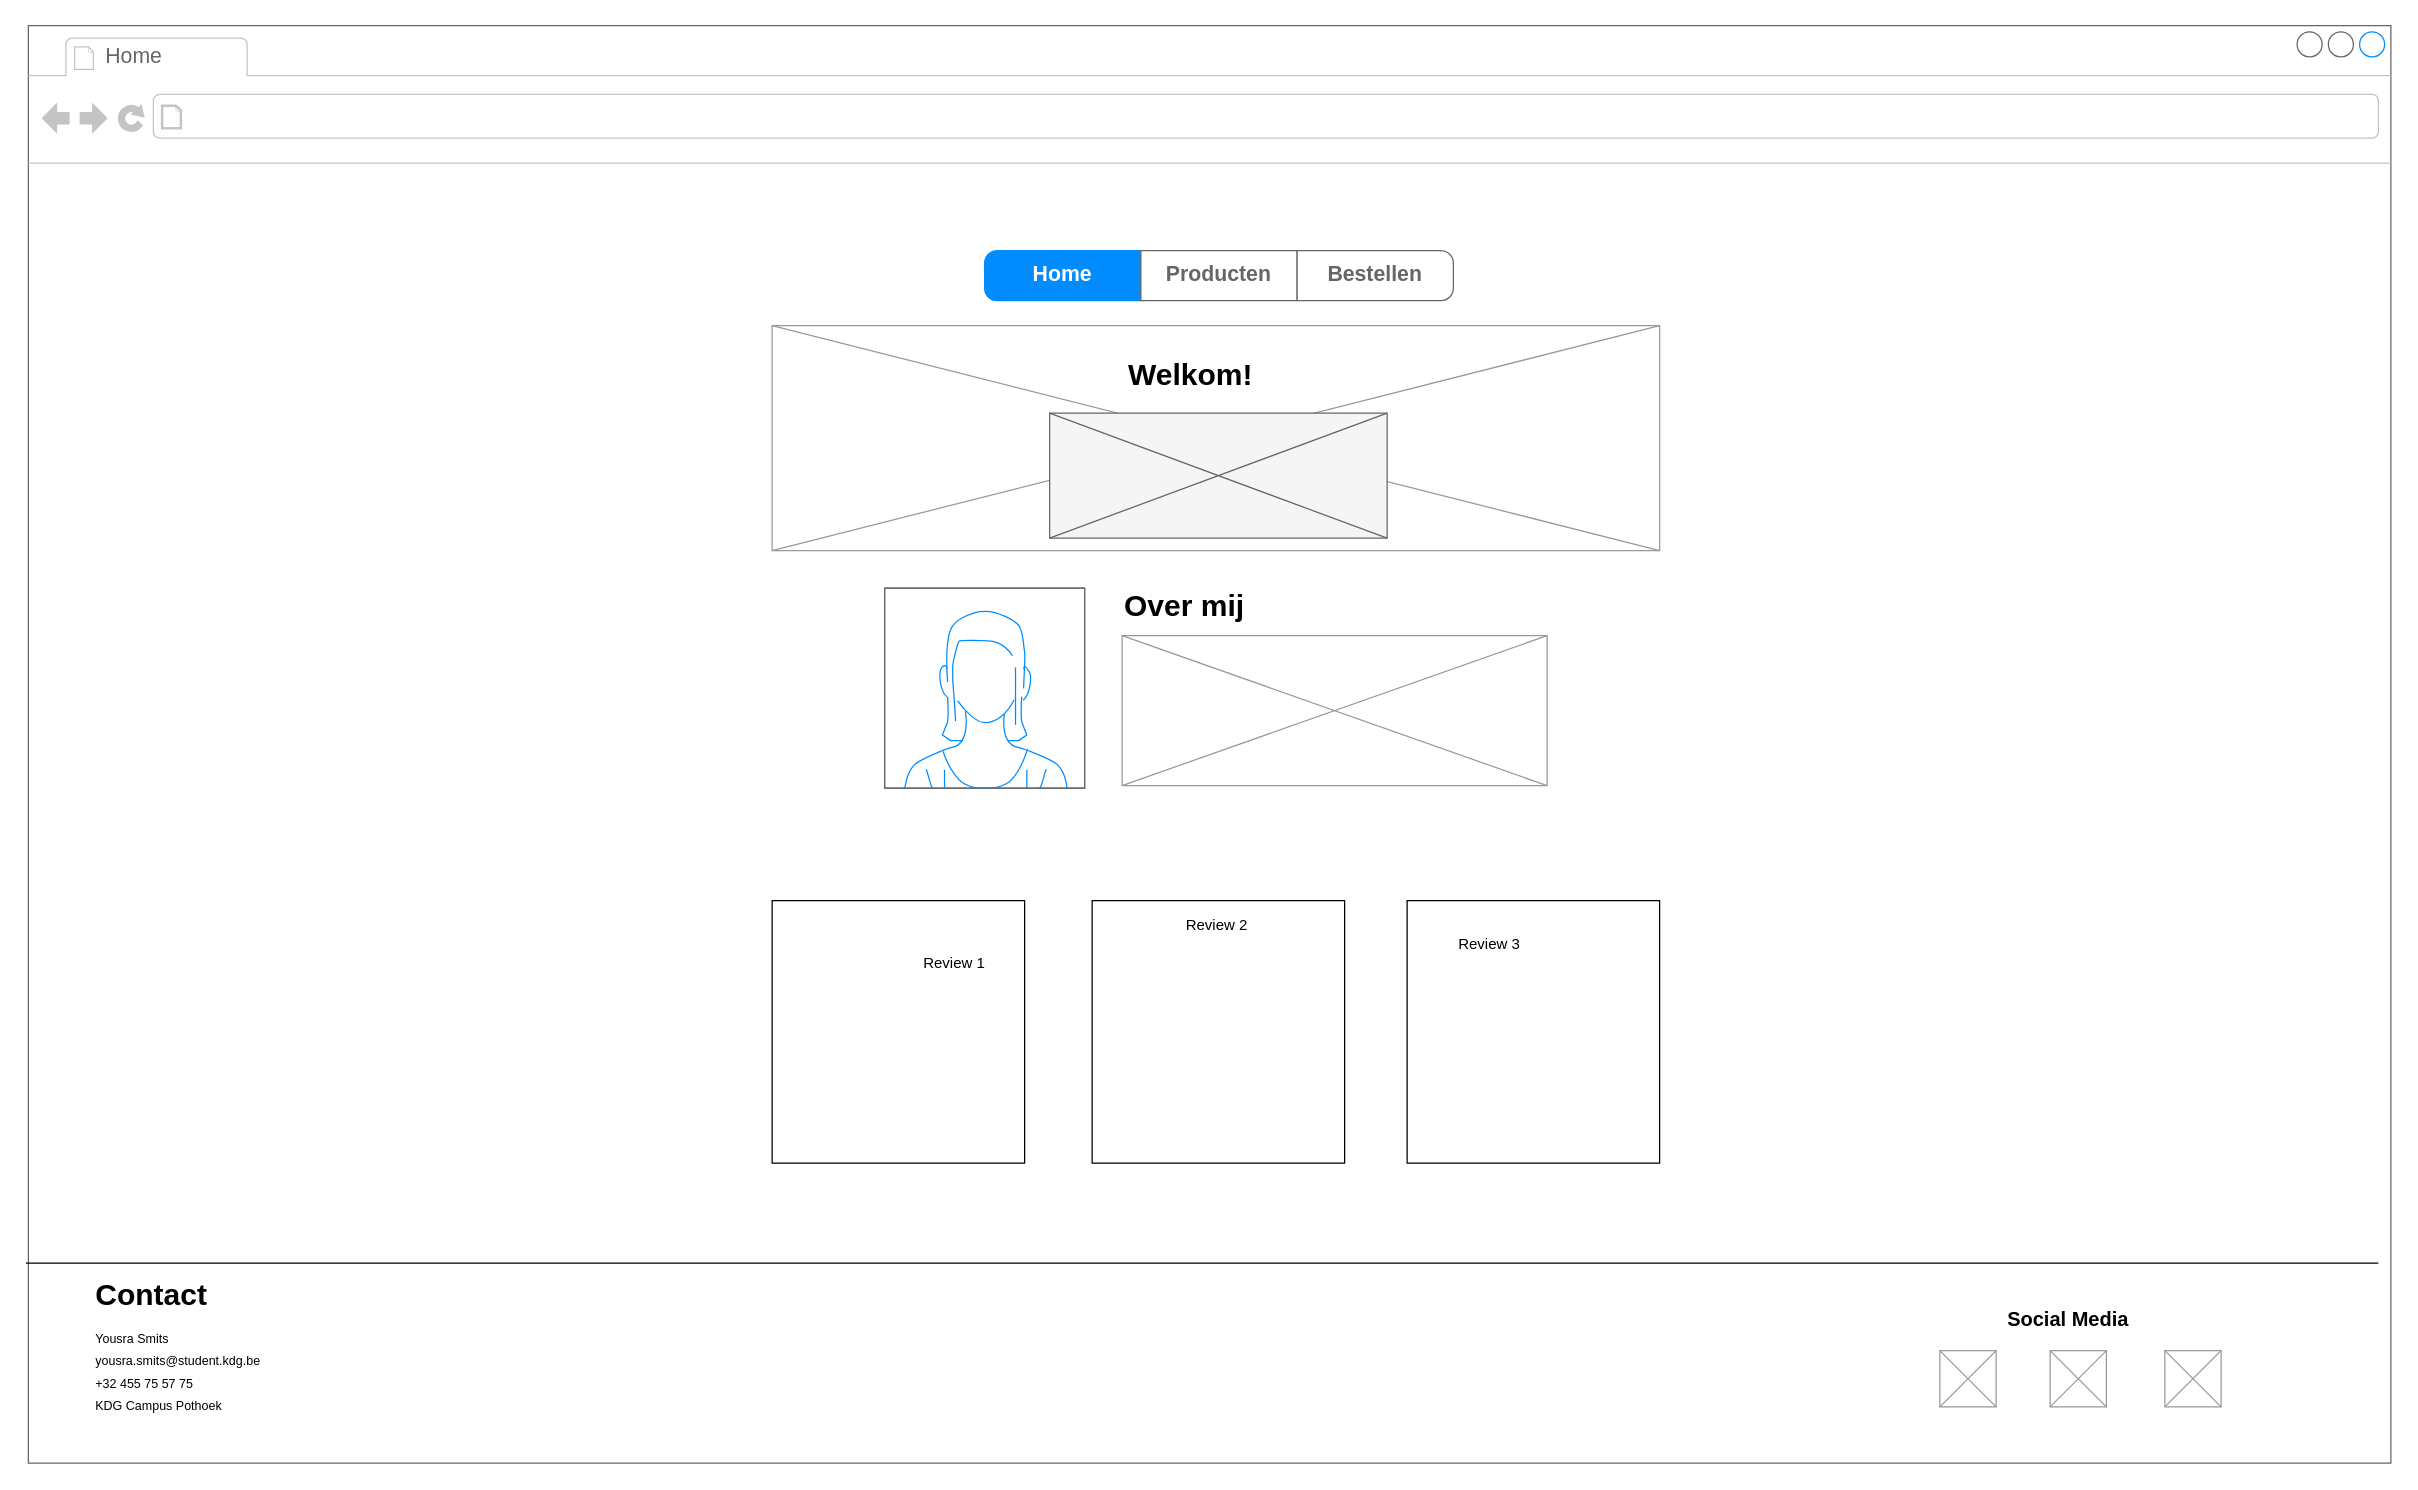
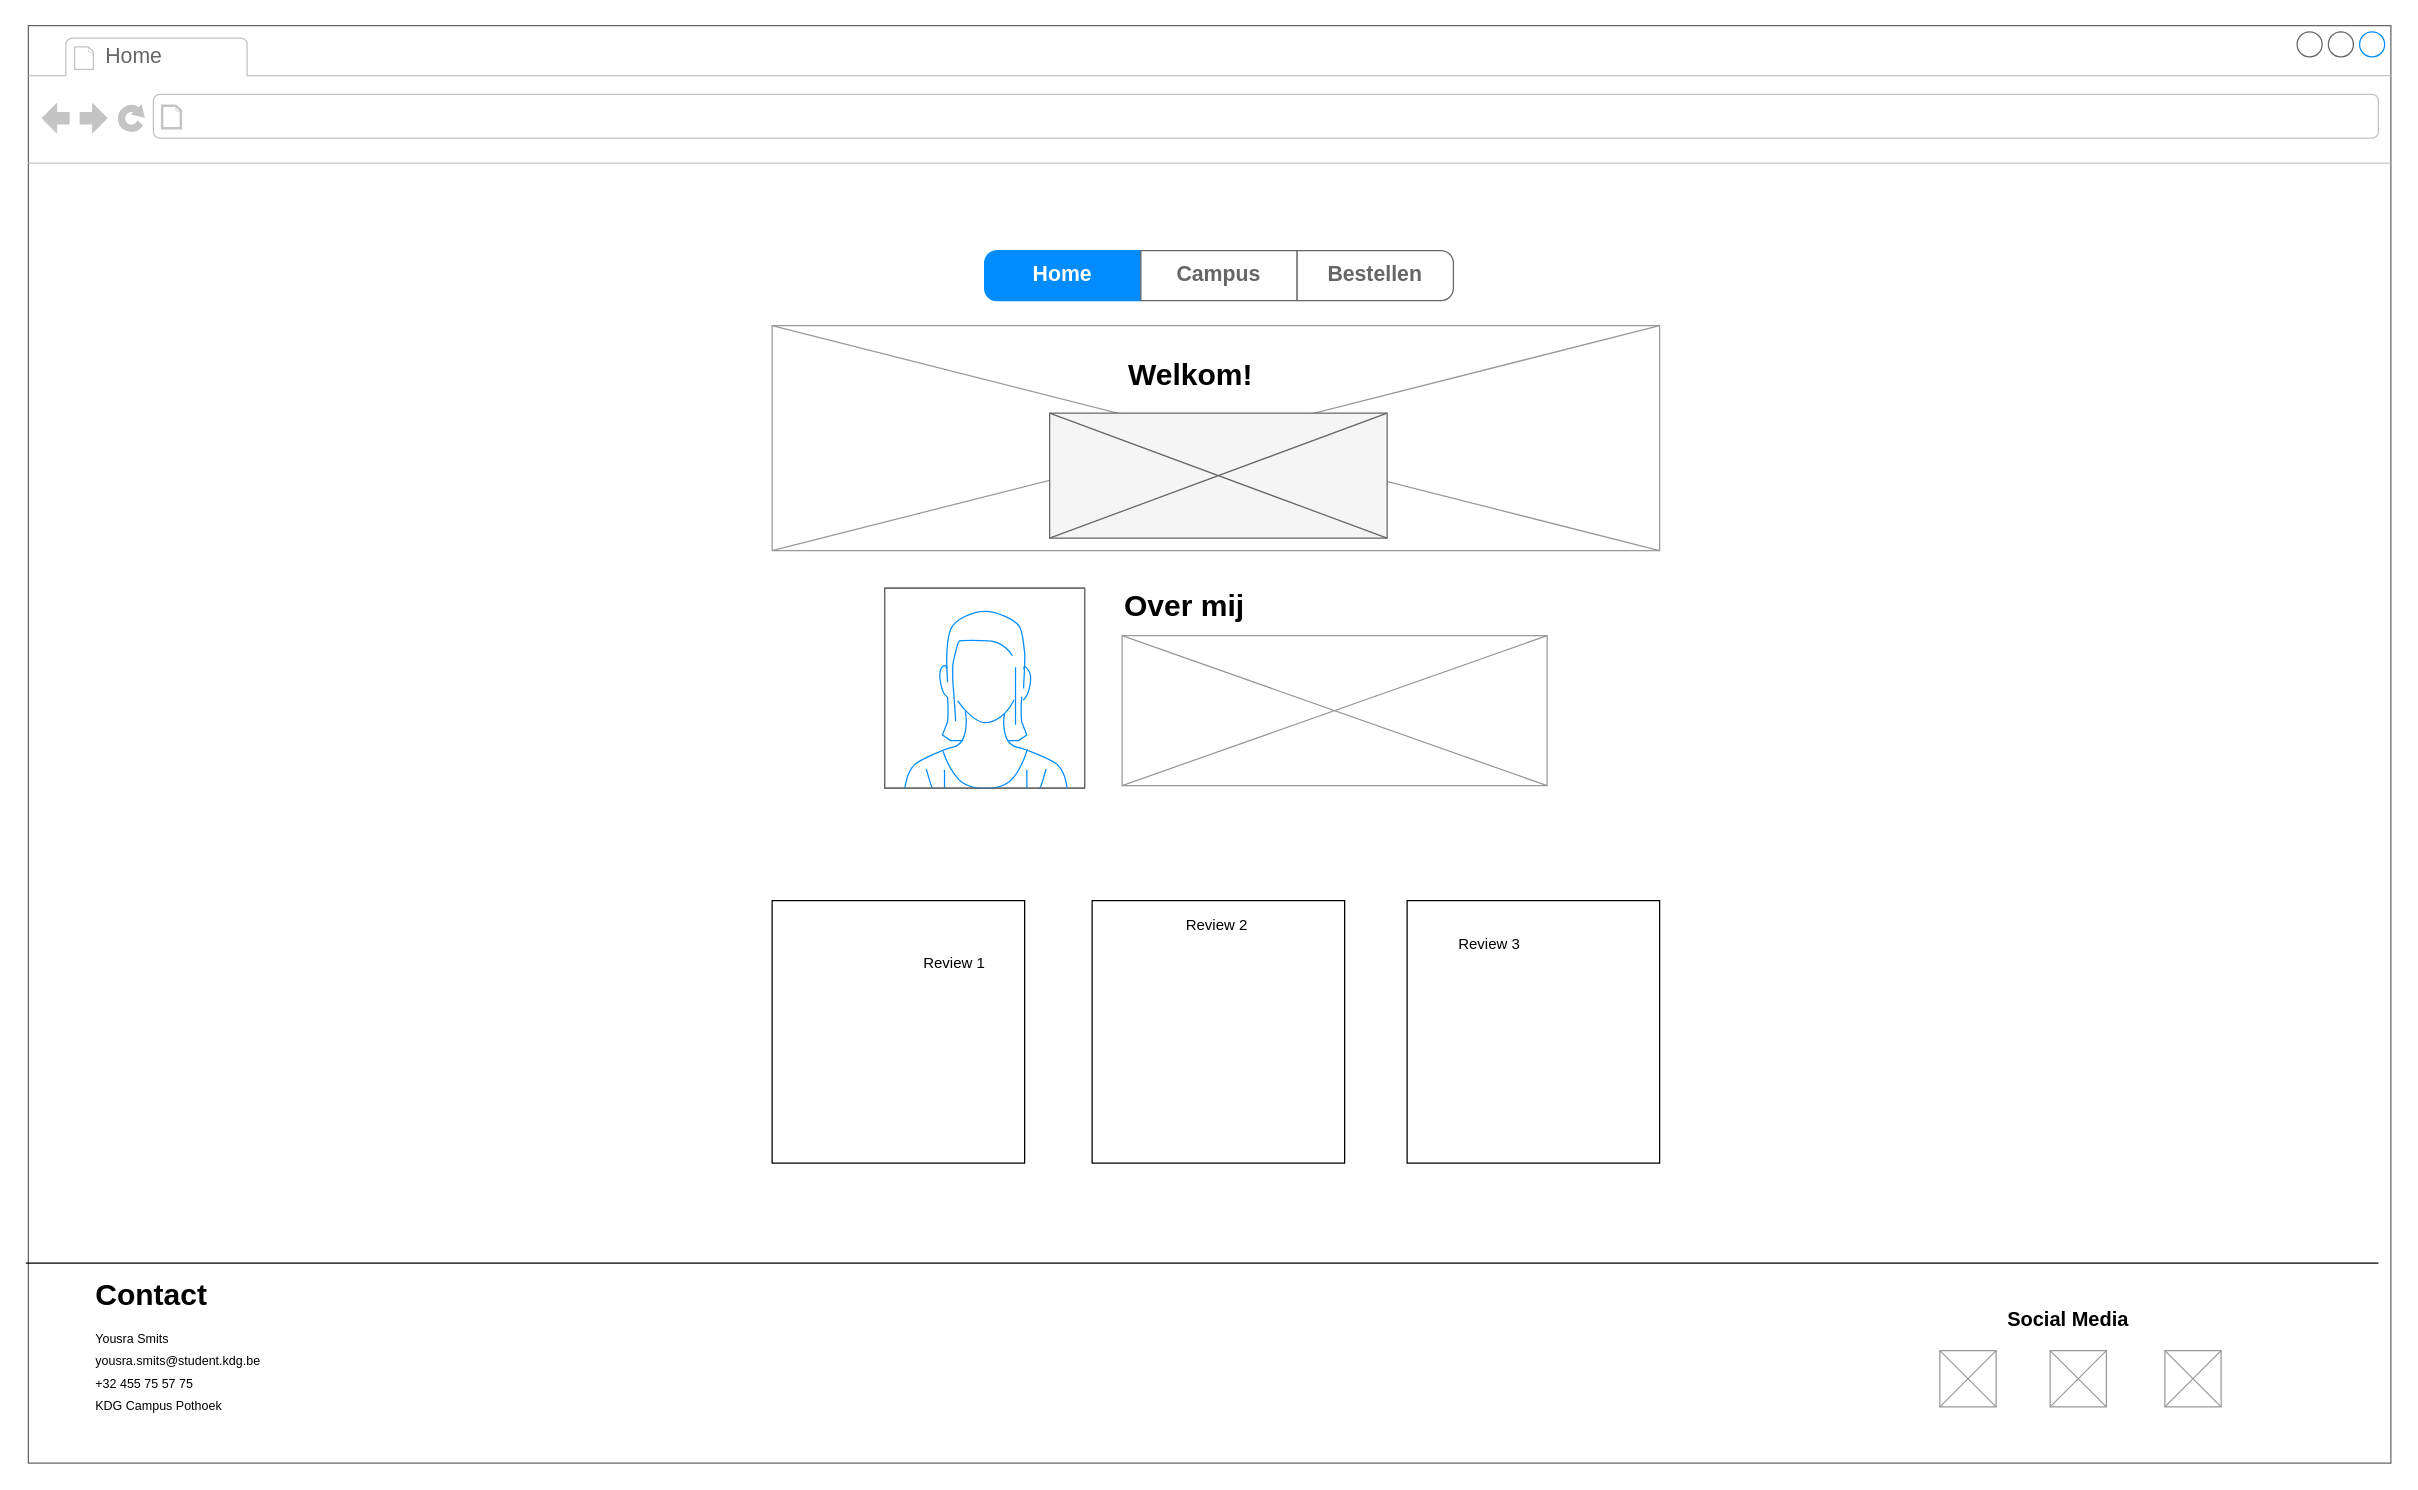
(1219, 276) -> (1219, 276)
